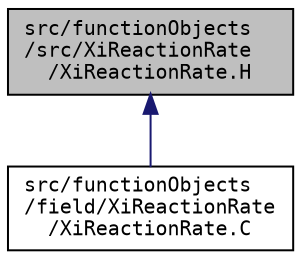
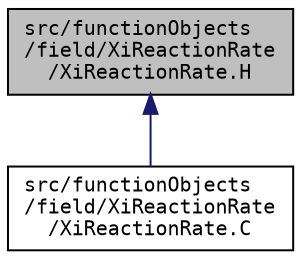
(151, 52) -> (151, 52)
